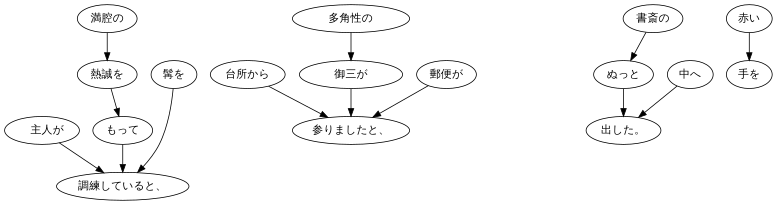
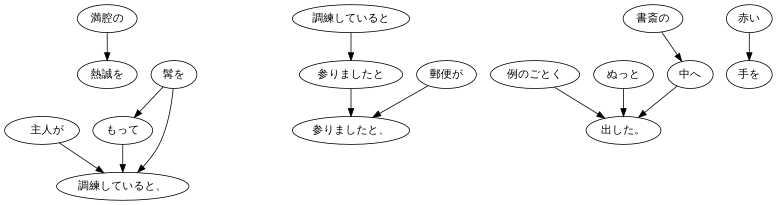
(351, 19) -> (351, 19)
(640, 43) -> (669, 43)
(248, 75) -> none
(351, 75) -> (351, 75)
none -> (535, 75)
(114, 99) -> (151, 99)
